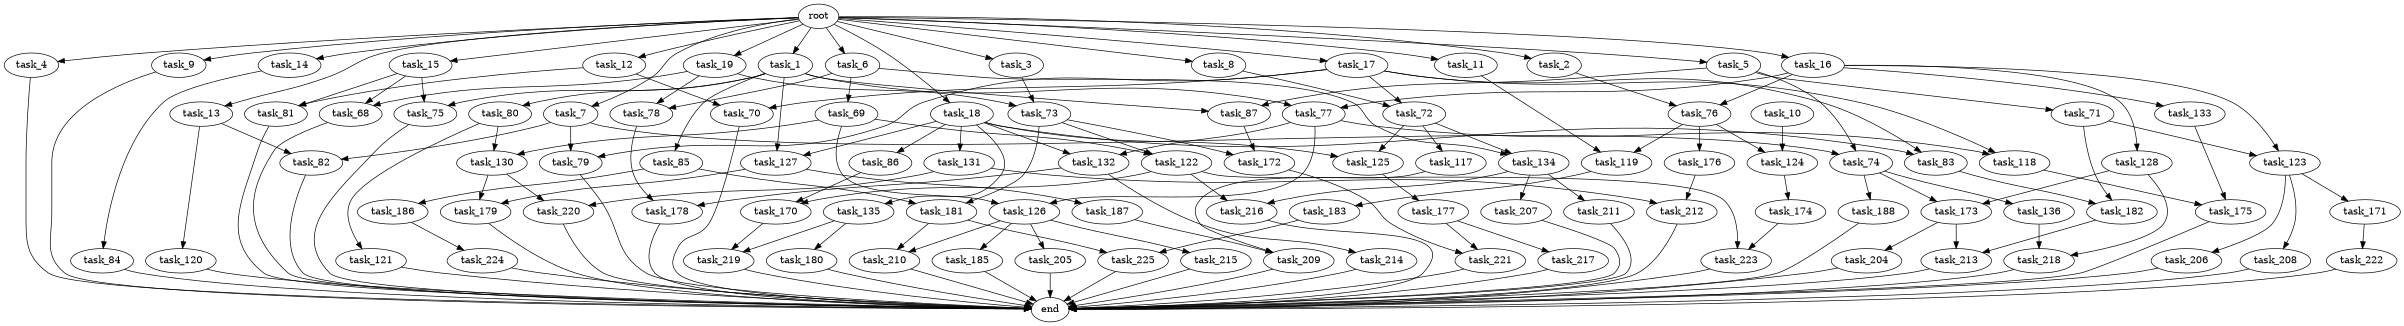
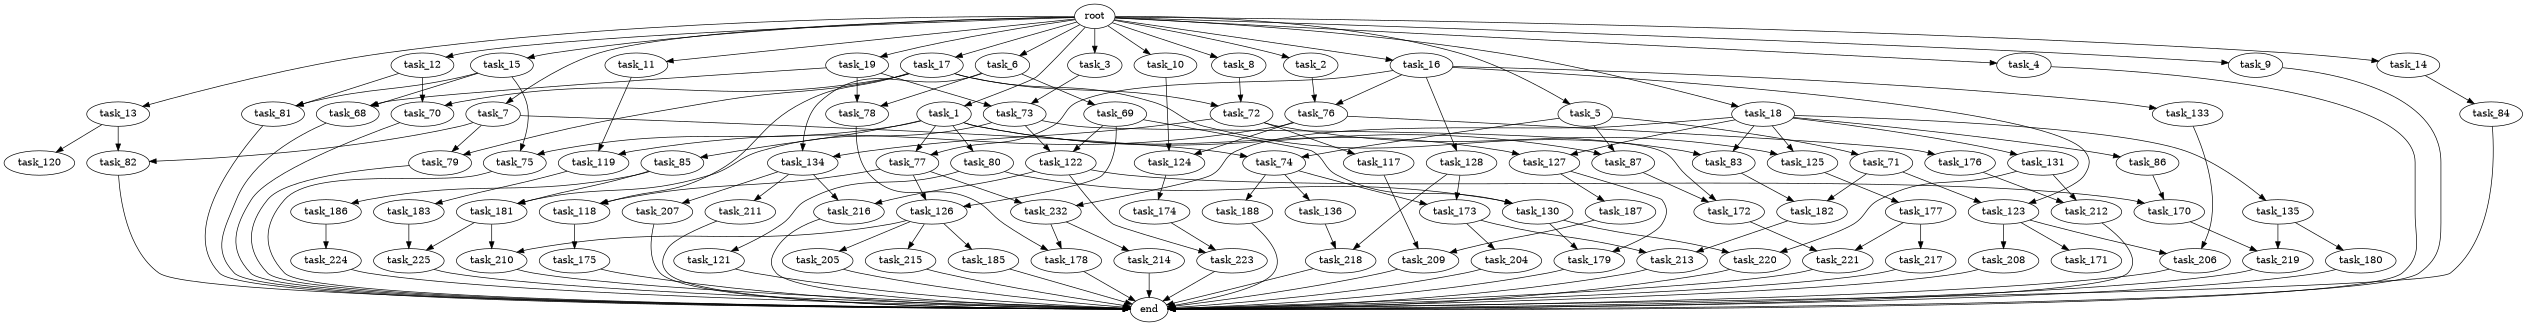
none -> (1126, 38)
(2209, 160) -> (2211, 183)
(1094, 163) -> (1046, 212)
(2362, 261) -> none
(615, 298) -> none
